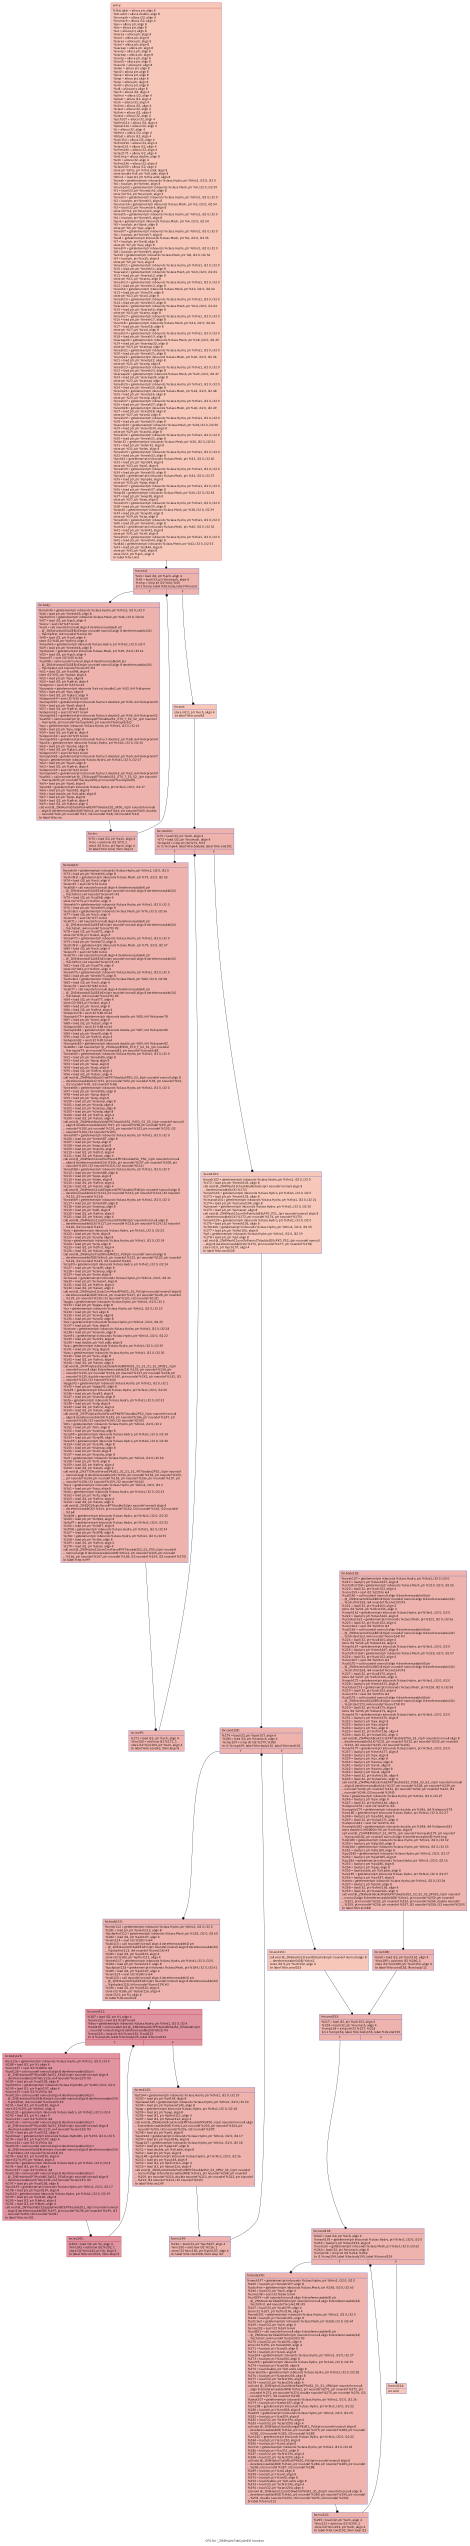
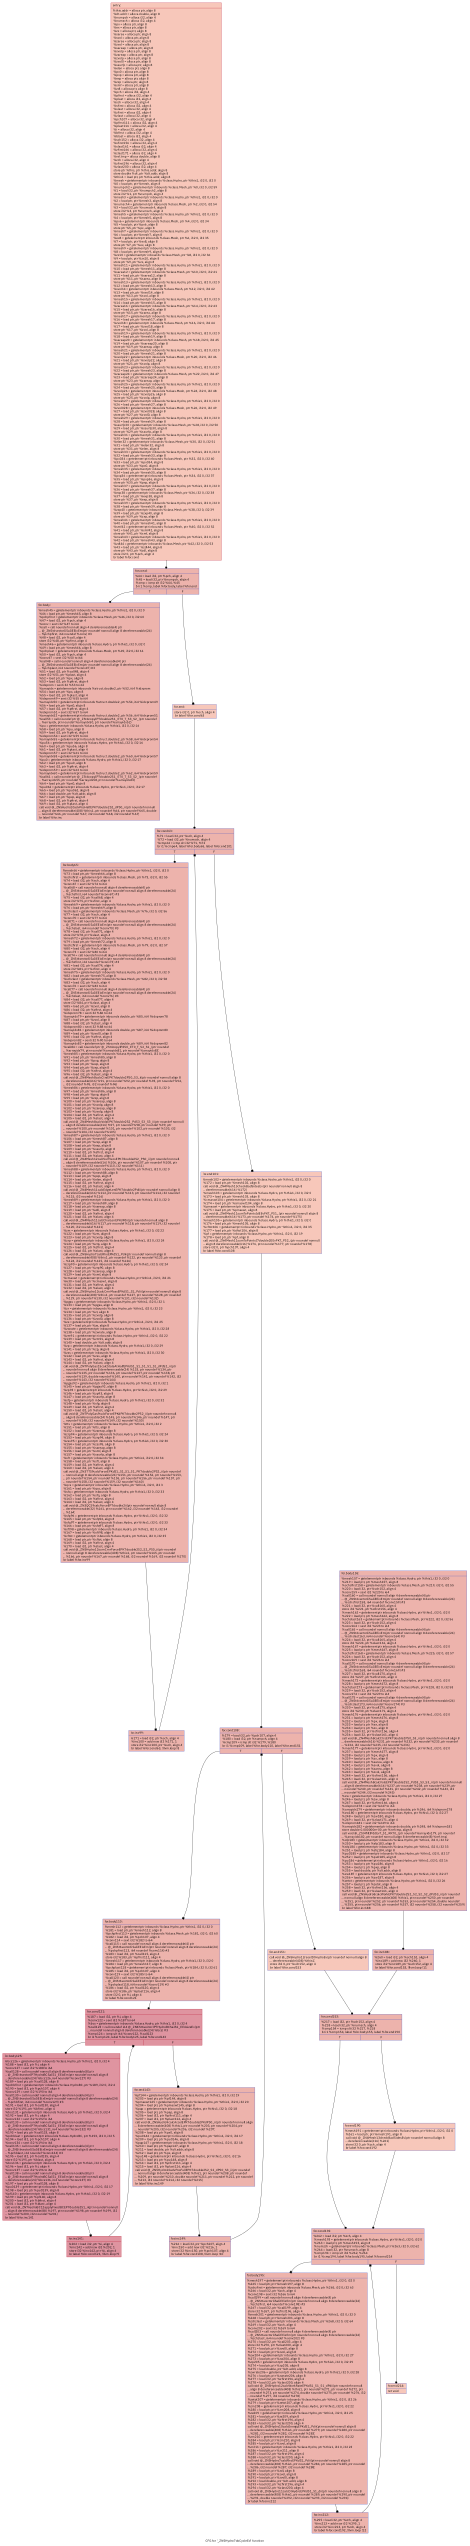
(112, 841) -> none
none -> (399, 2137)
